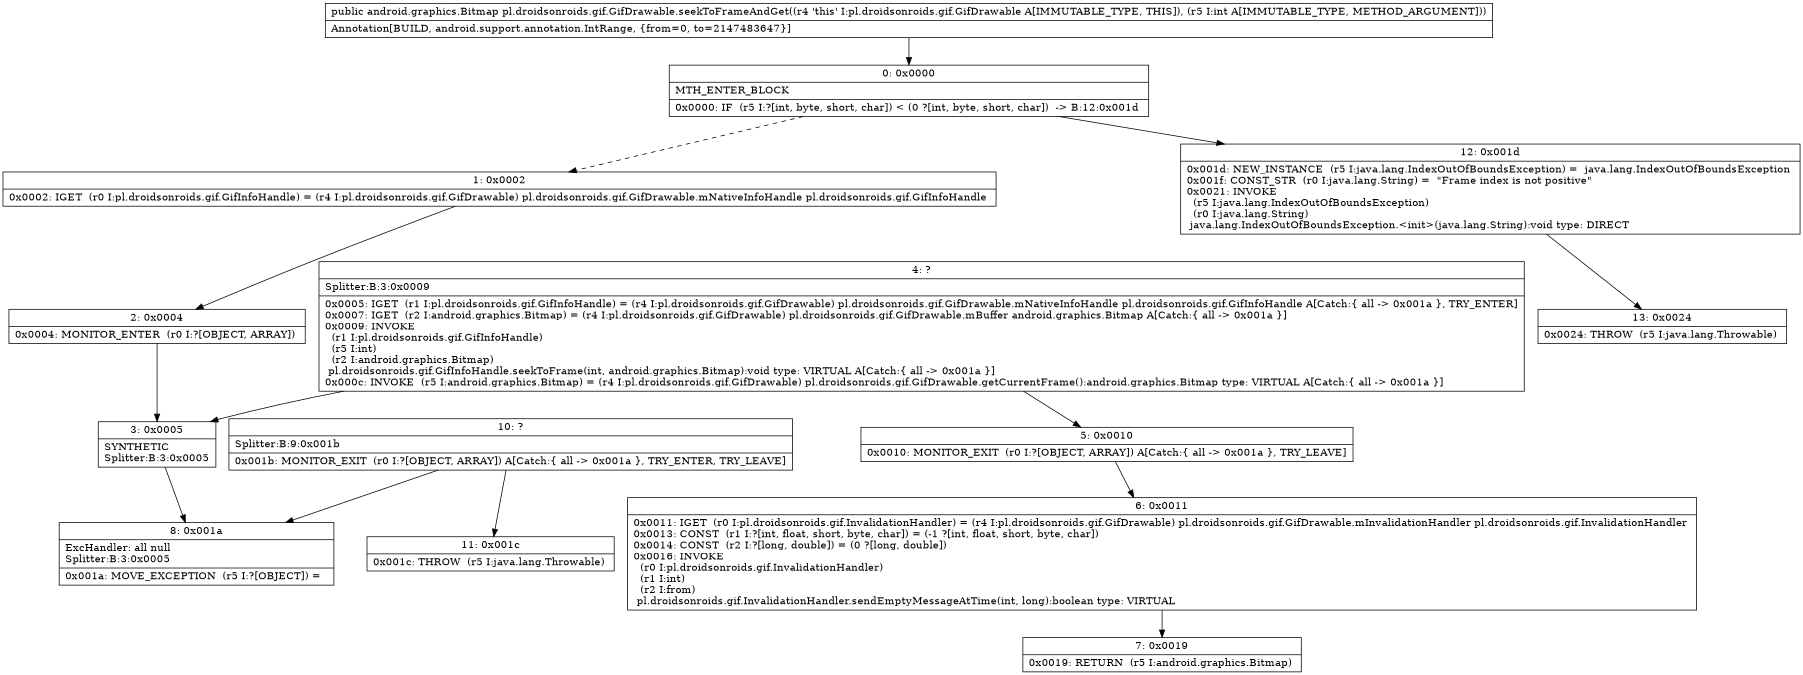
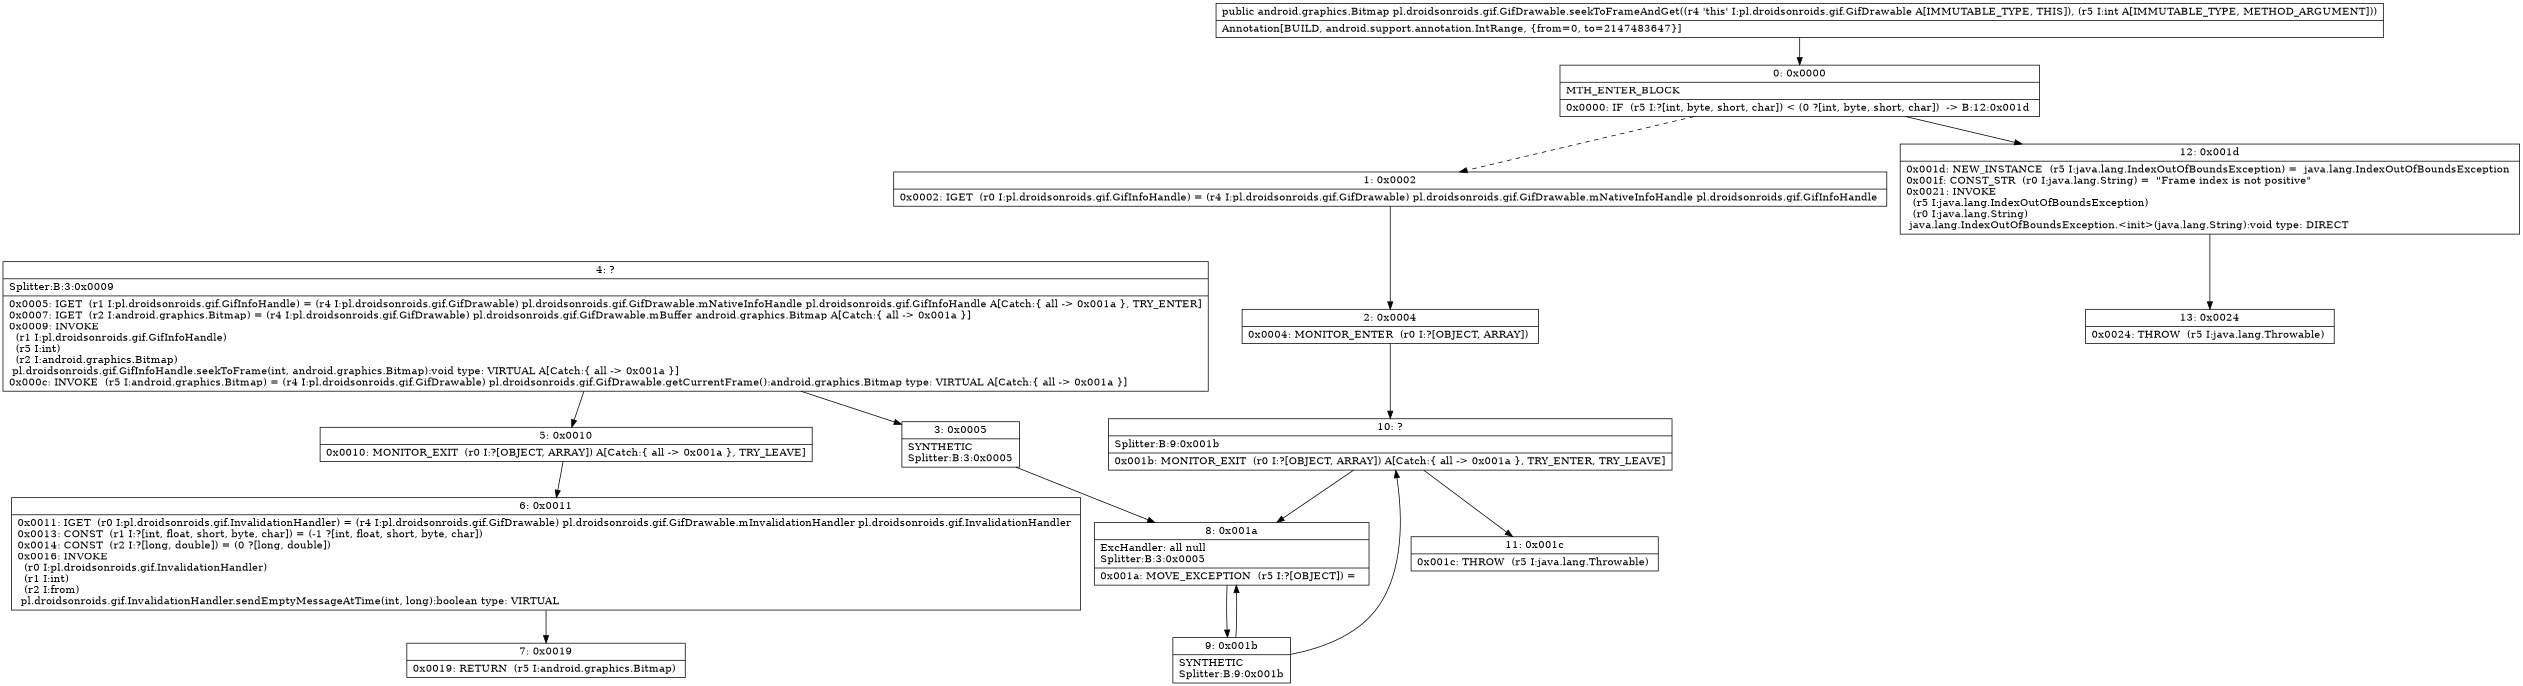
(157, 379) -> (1390, 377)
none -> (1232, 660)
